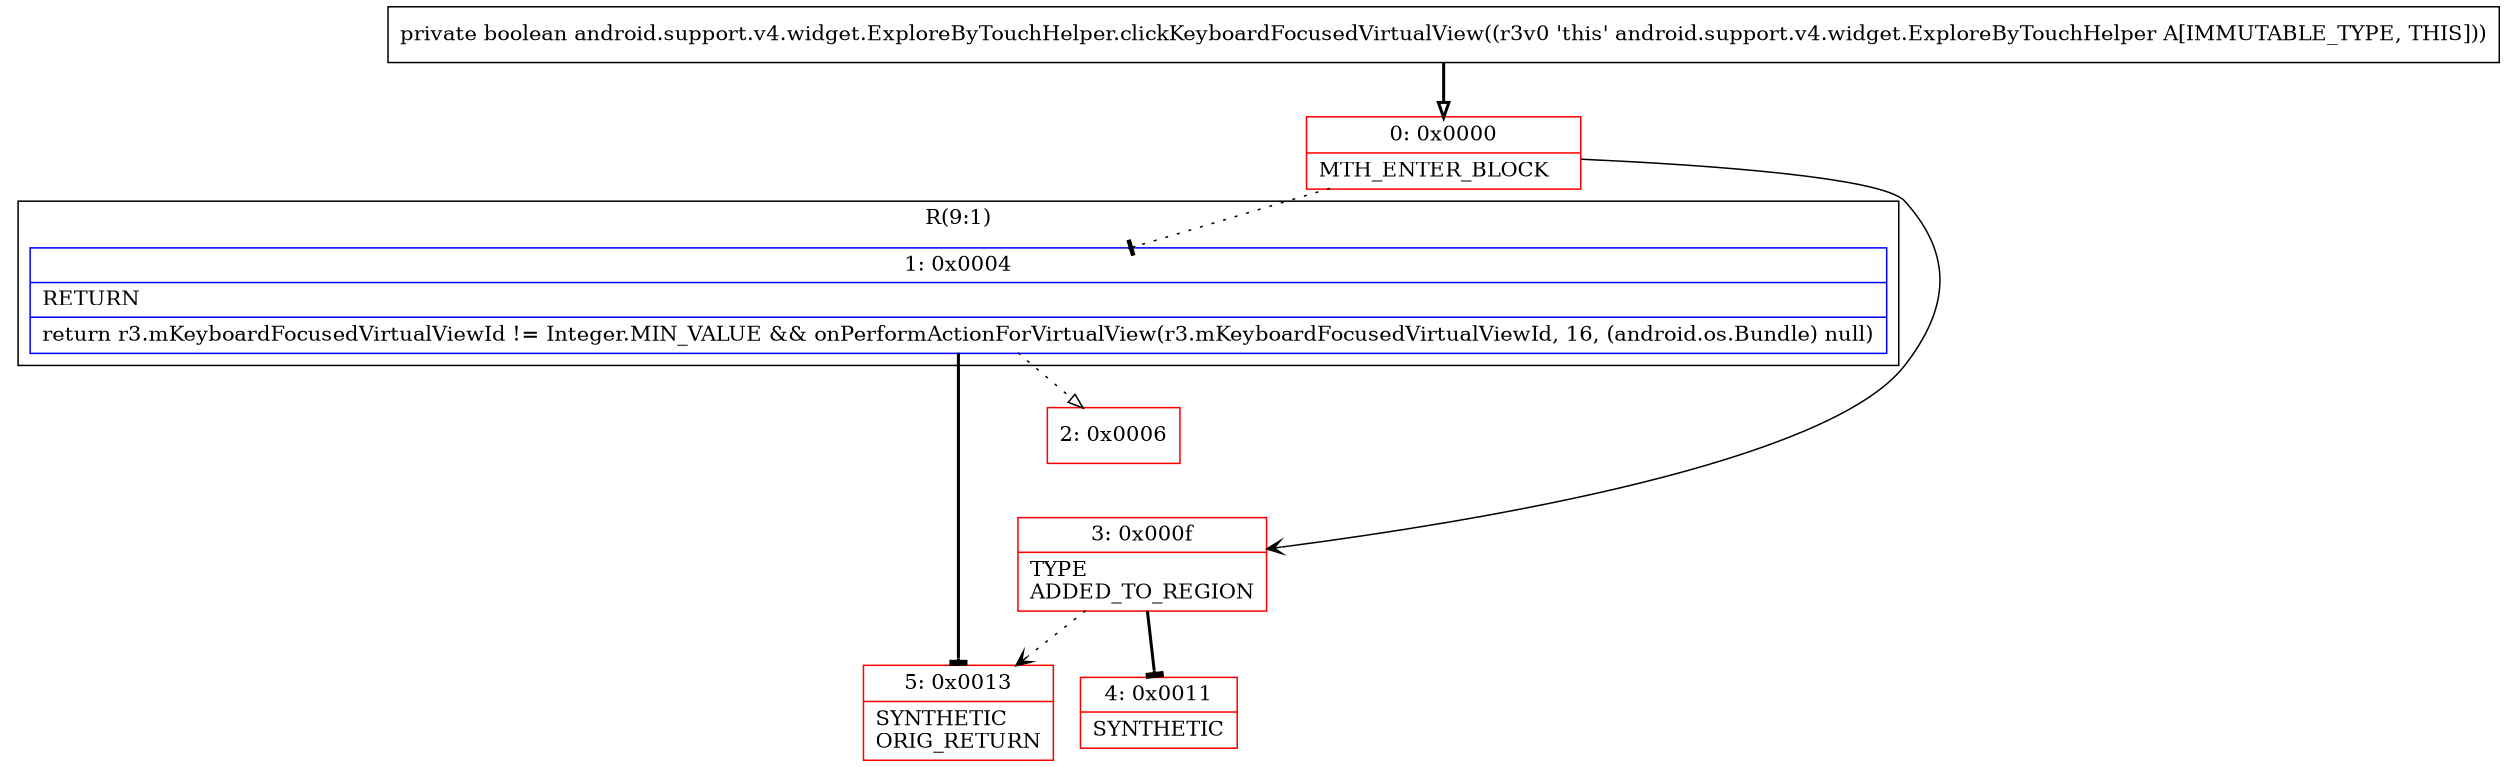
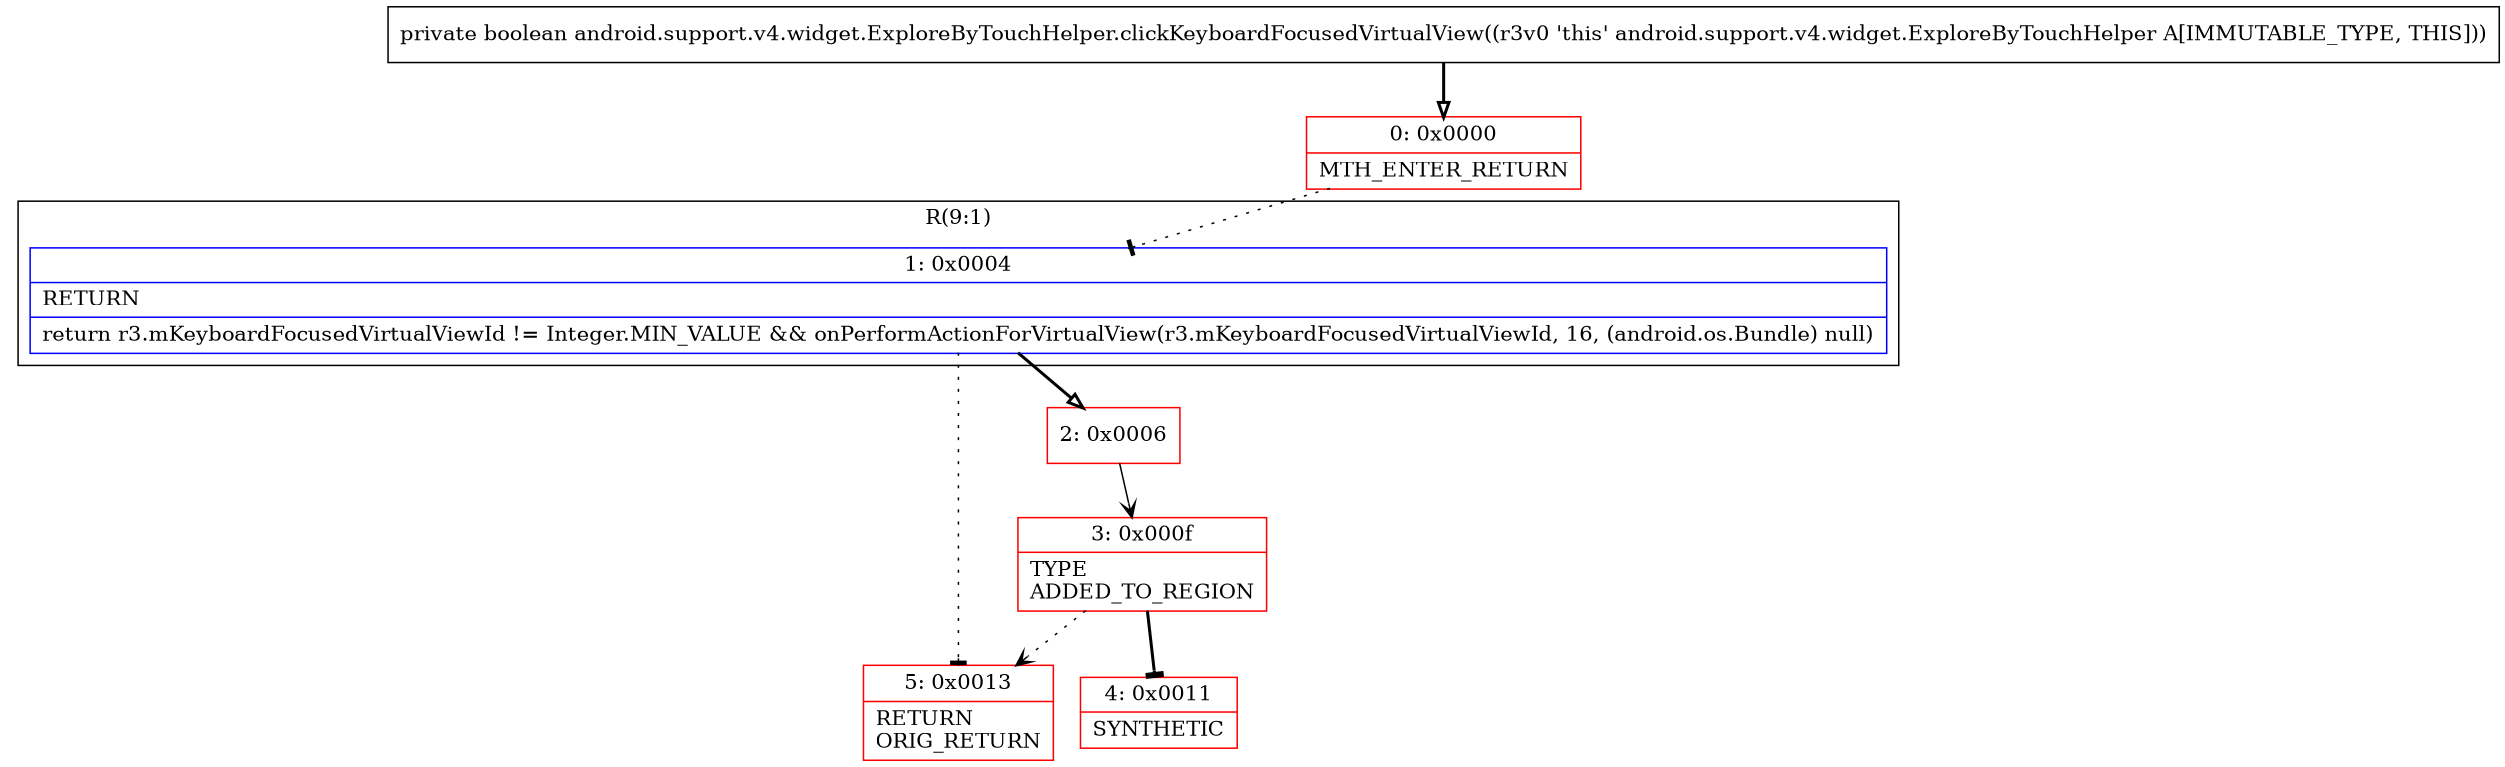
(1435, 170) -> (1444, 170)
(1045, 375) -> (1045, 375)
(1847, 409) -> (1124, 483)
(958, 505) -> (958, 505)
(942, 719) -> (925, 719)
